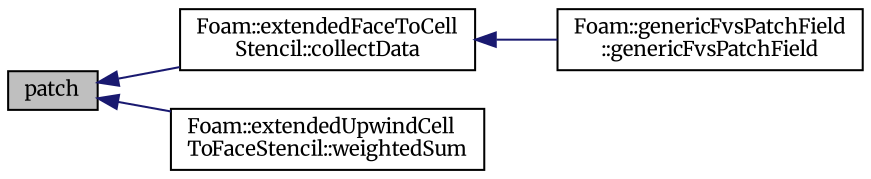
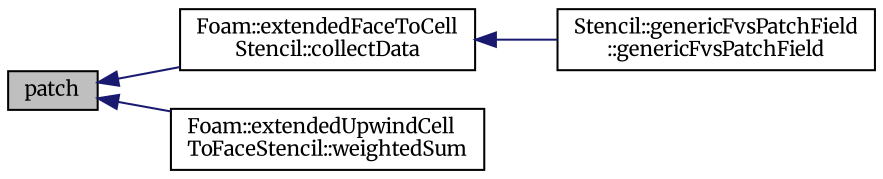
(710, 40) -> (716, 40)
